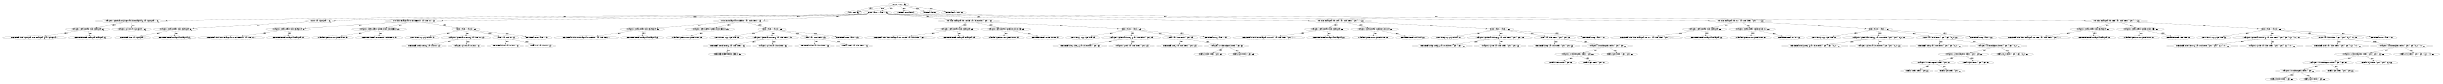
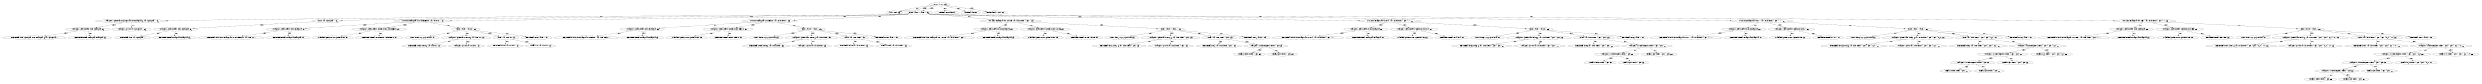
(727, 50) -> (728, 33)
